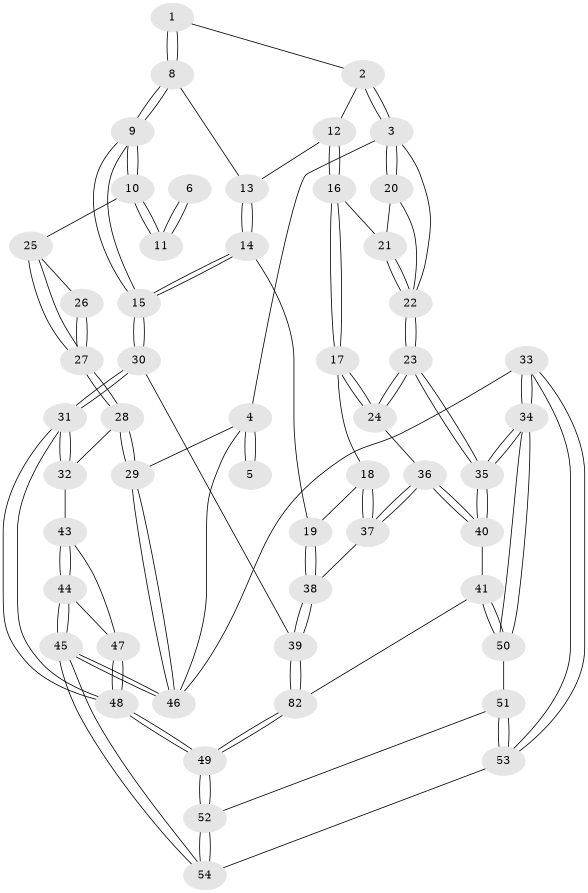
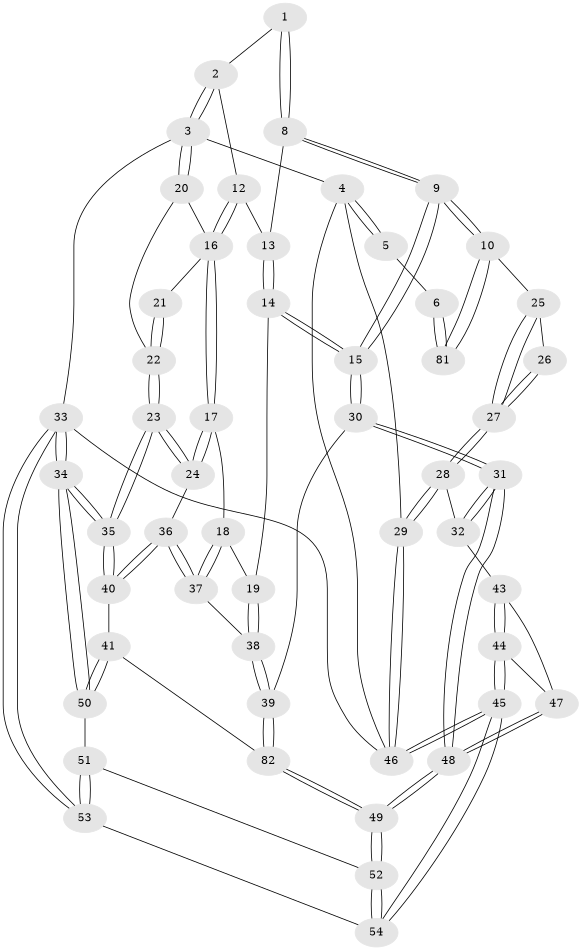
(430, 215) -> (74, 250)
(388, 218) -> (197, 218)
(161, 246) -> (443, 361)
none -> (410, 273)
